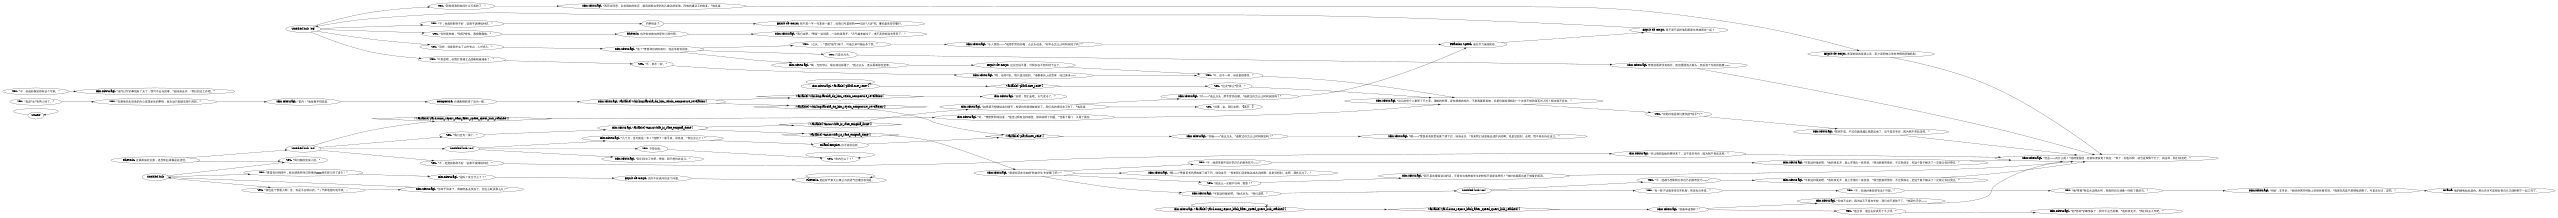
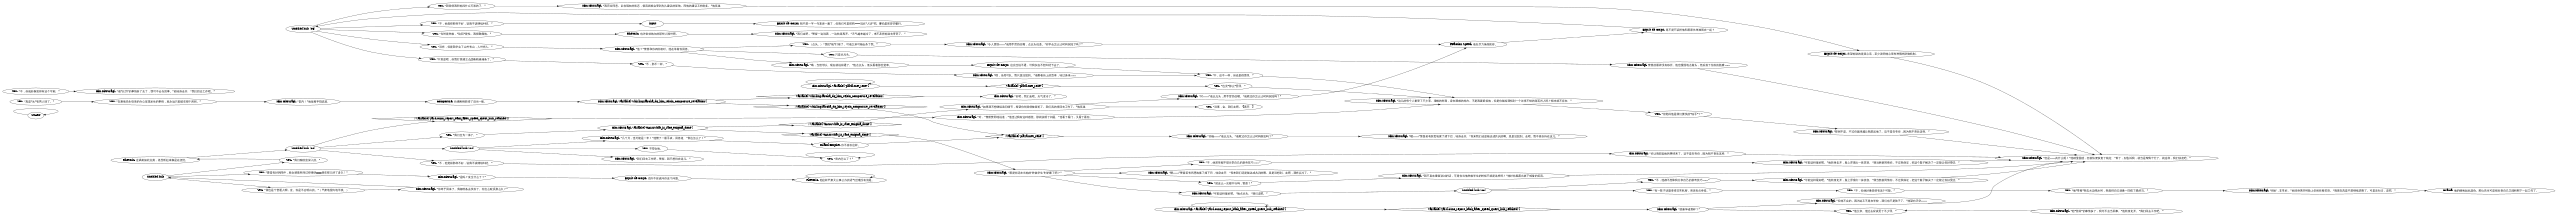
(653, 24) -> (653, 24)
(238, 162) -> (240, 159)
(1969, 213) -> (1971, 210)
